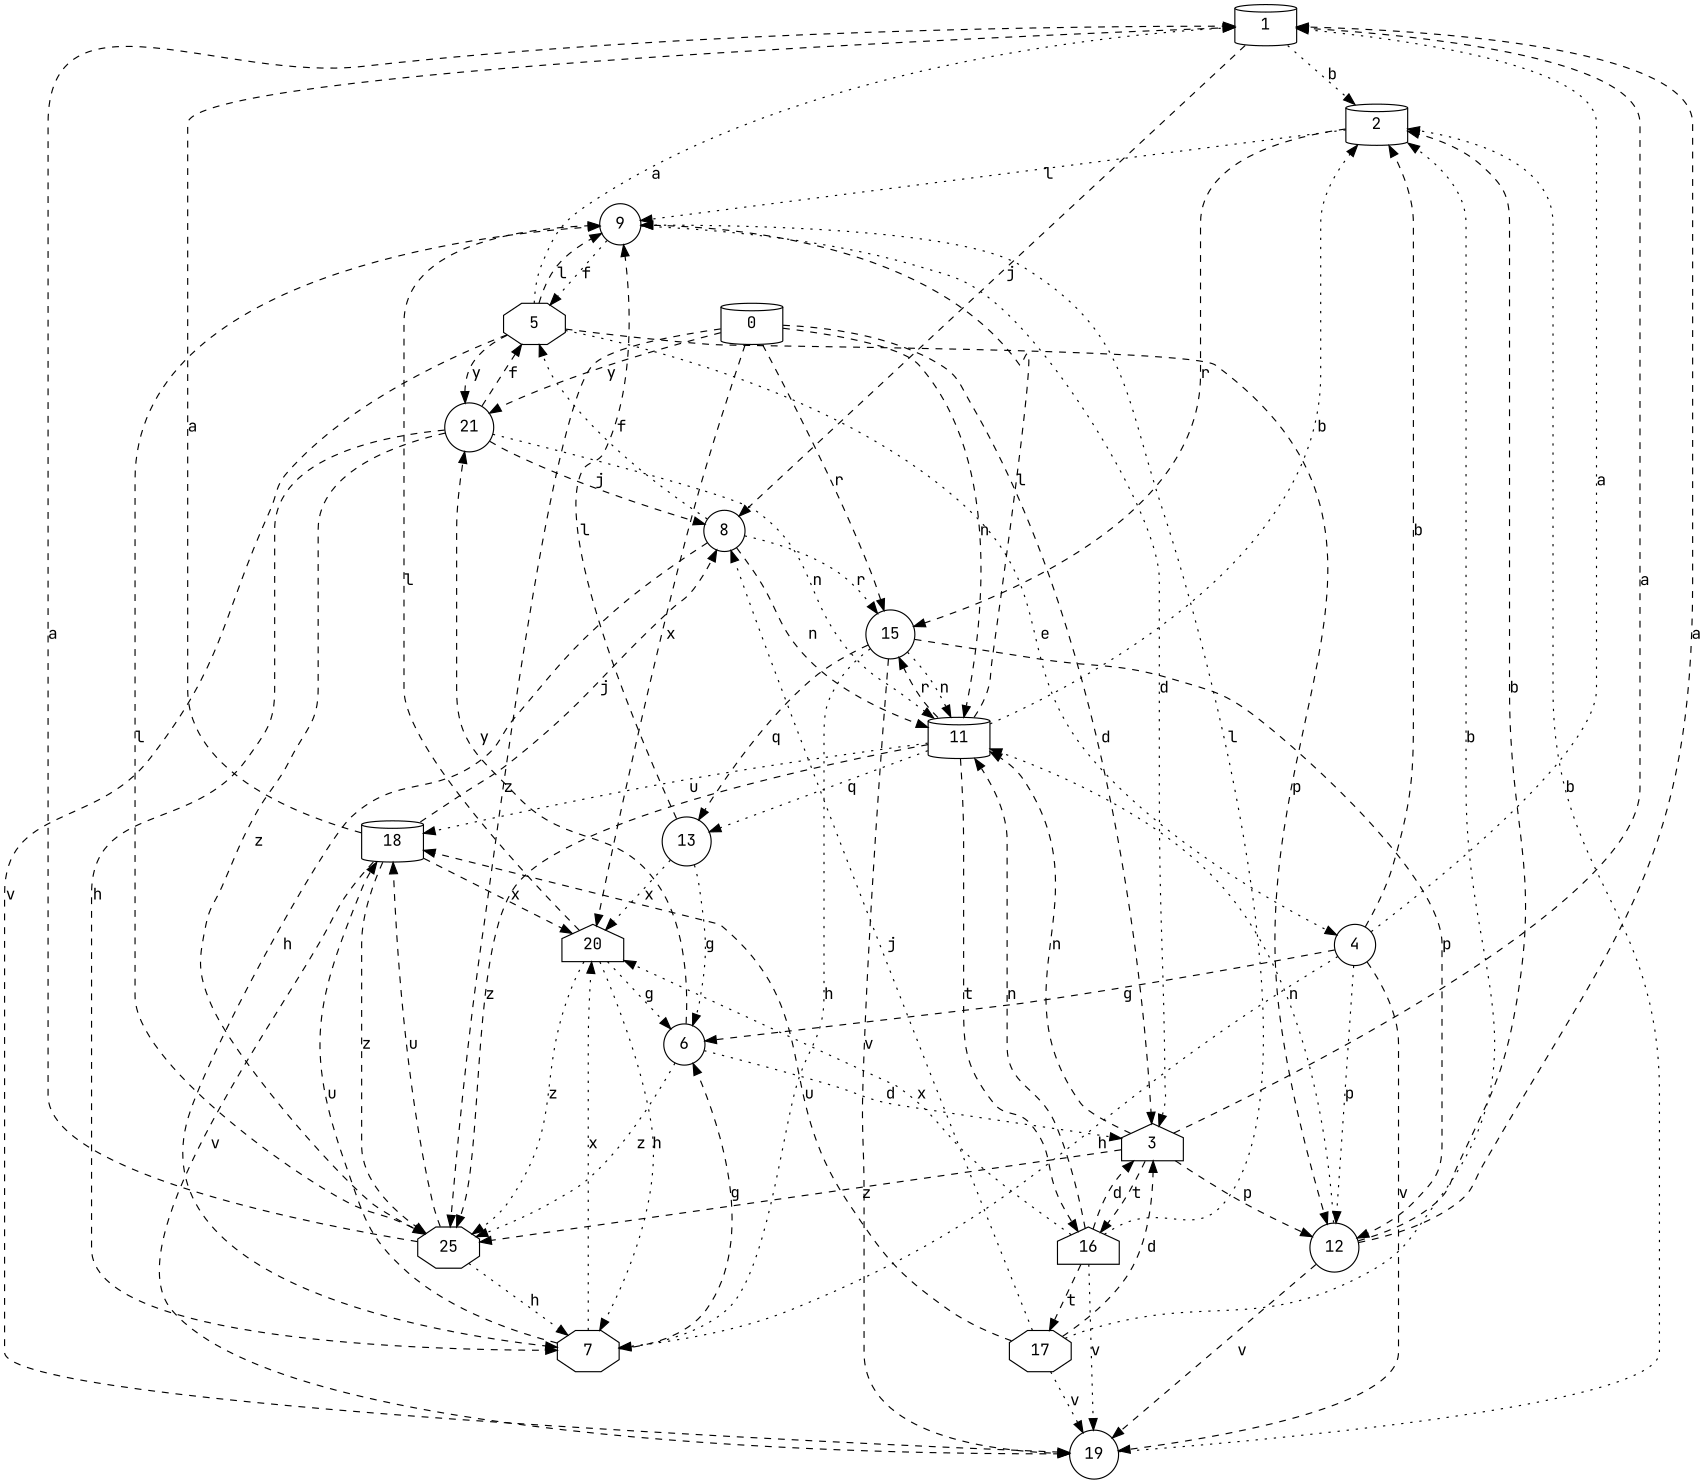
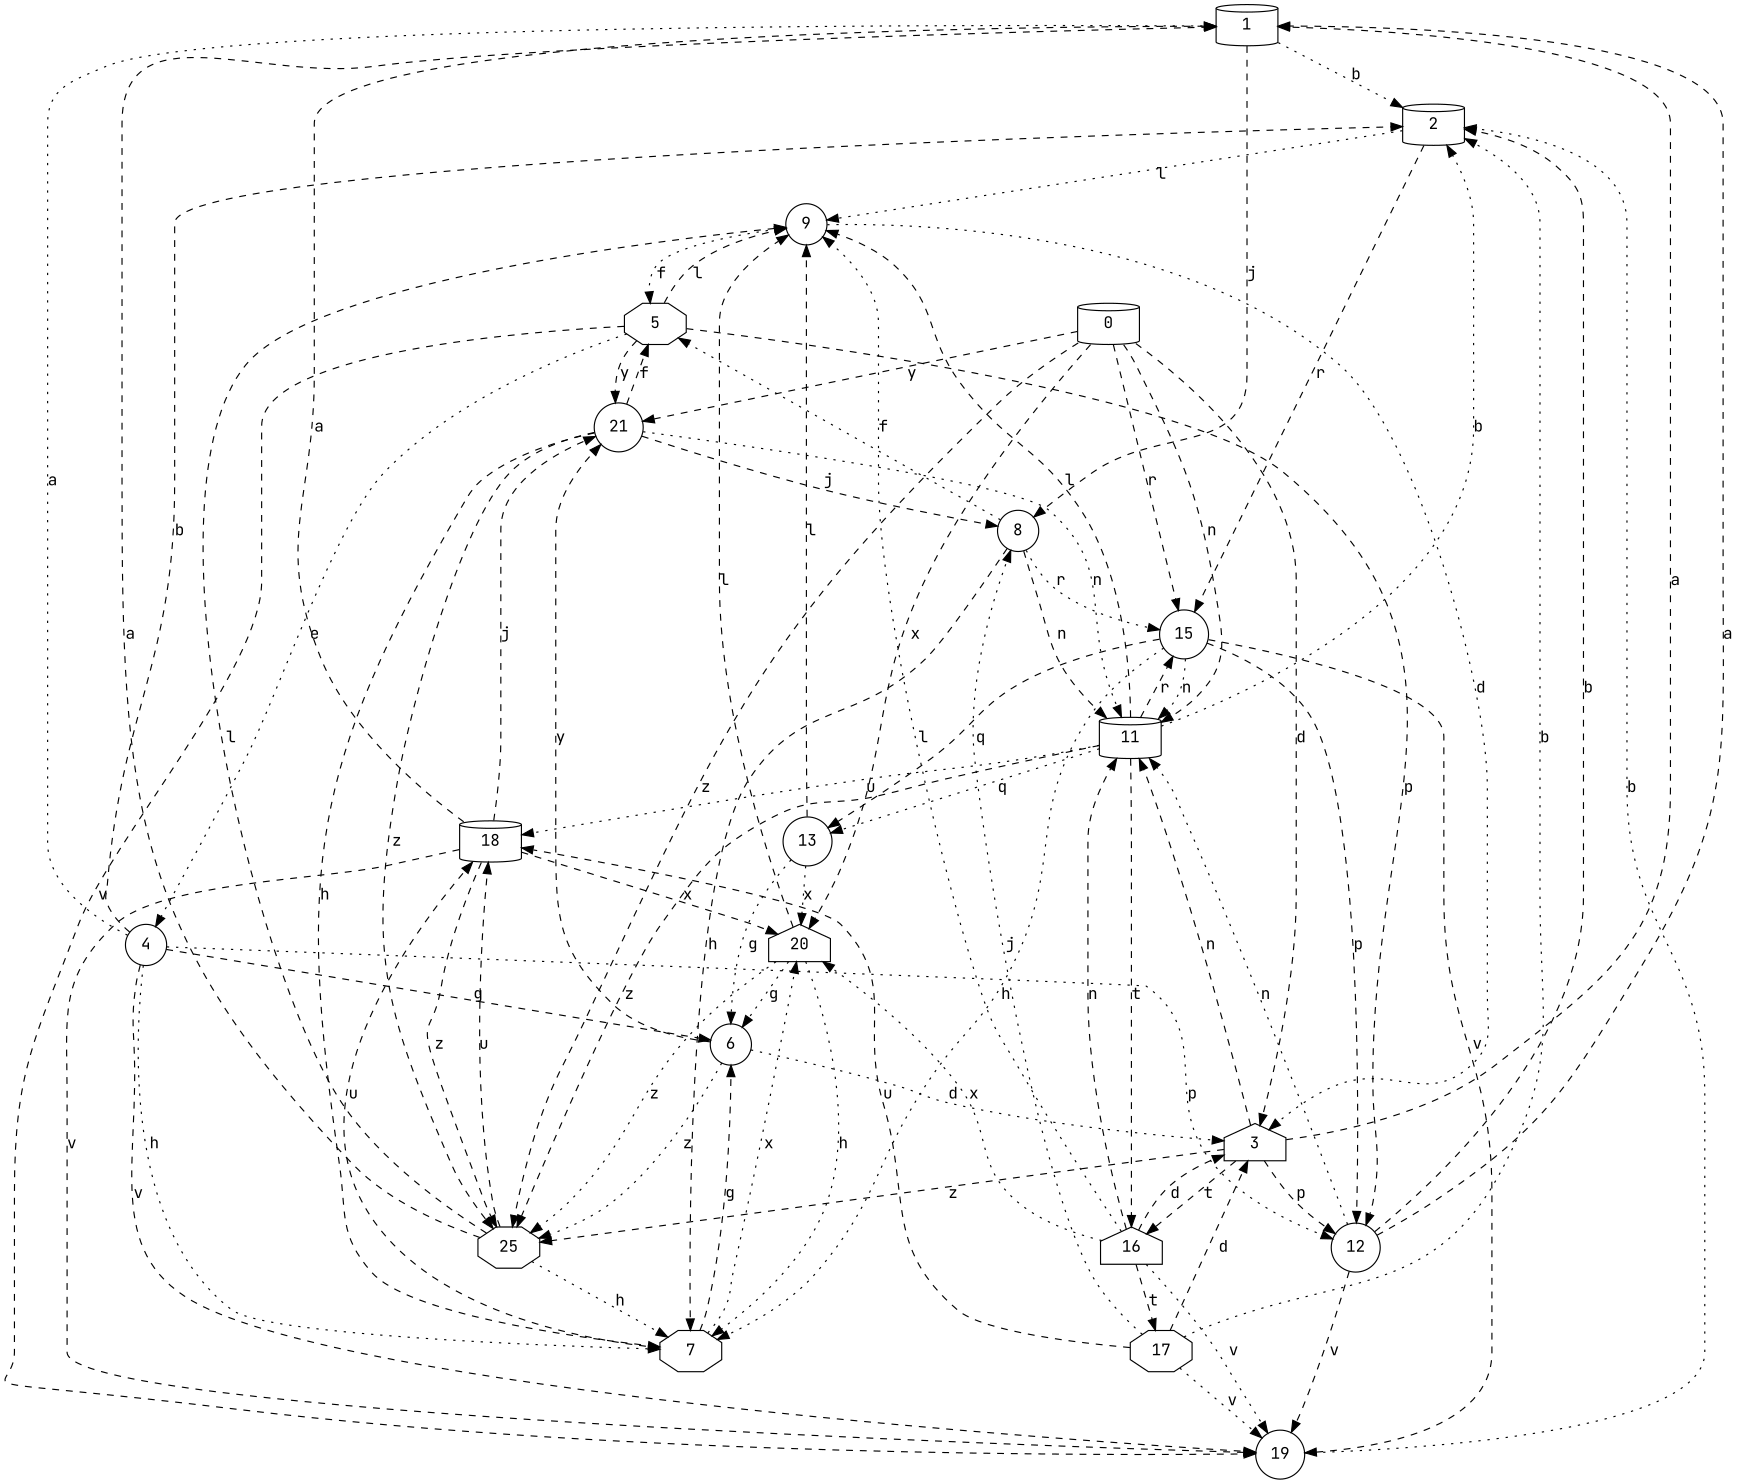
(838, 94) -> none
(577, 703) -> (501, 611)
